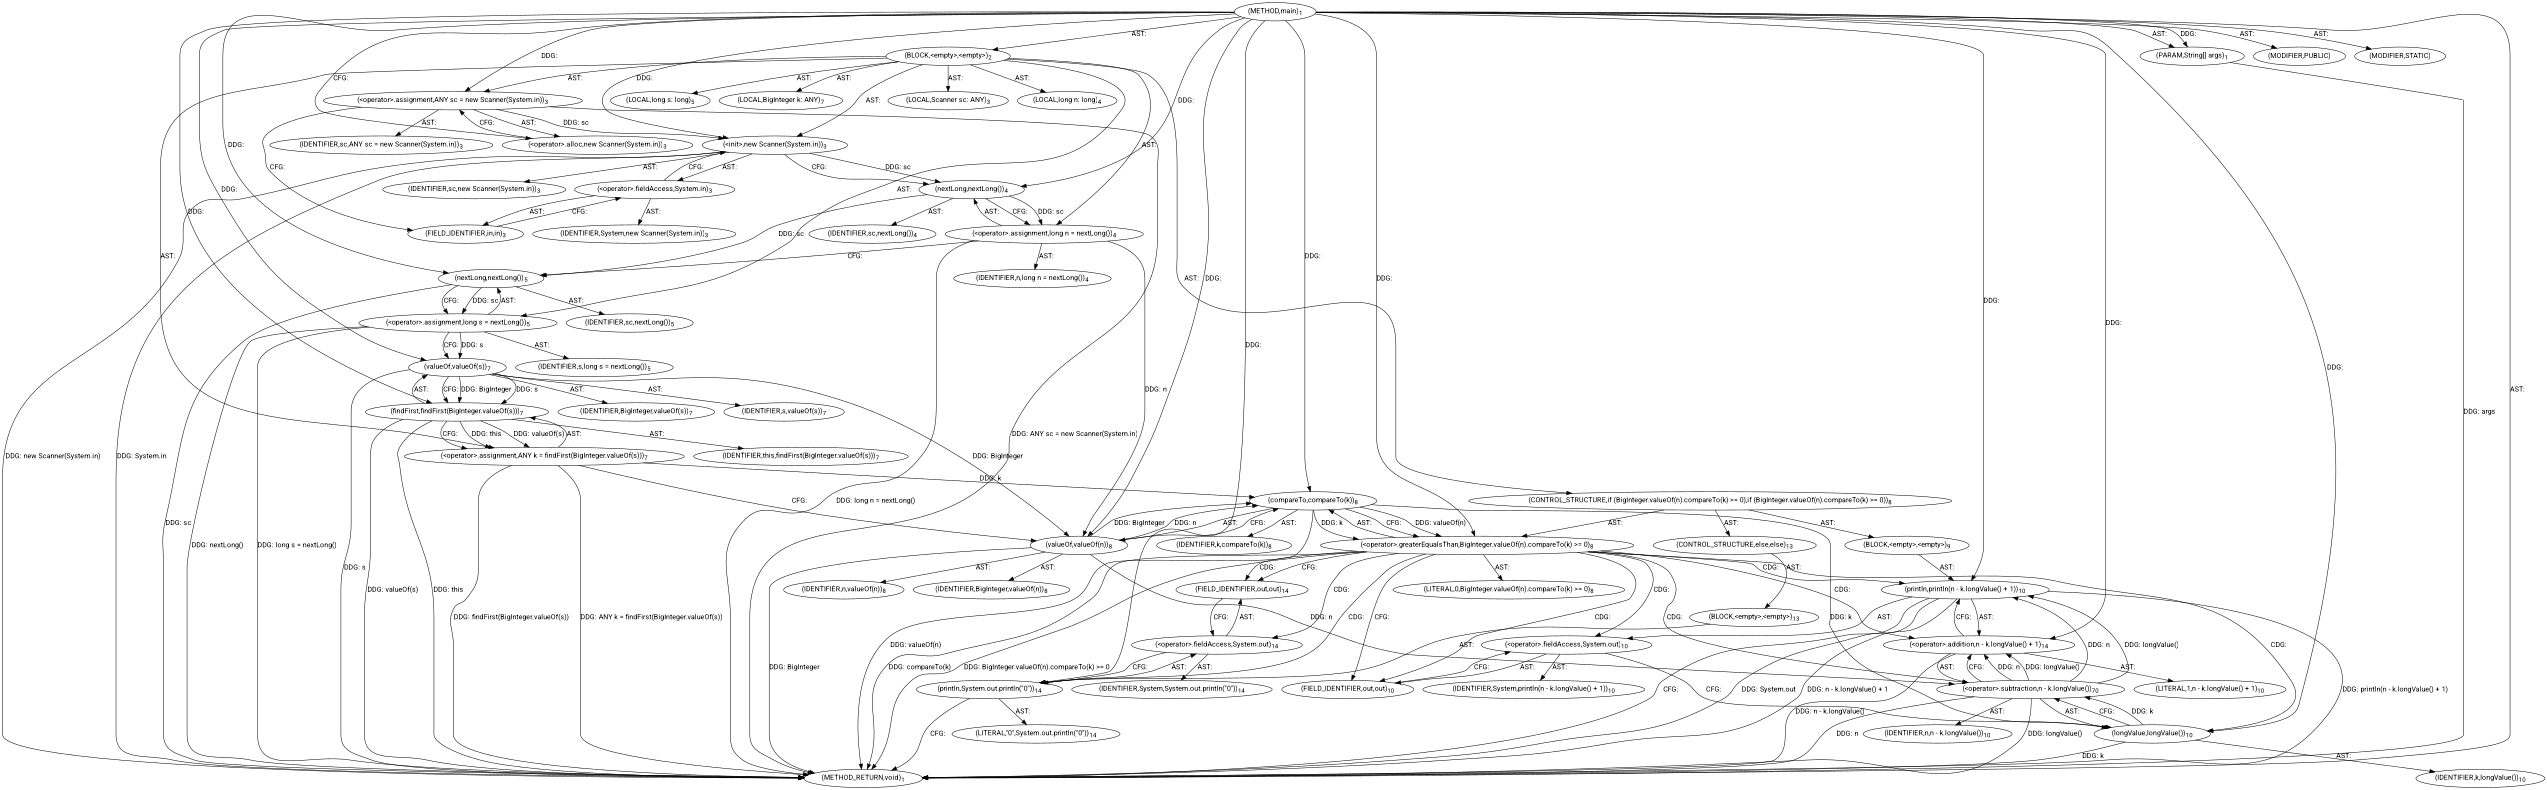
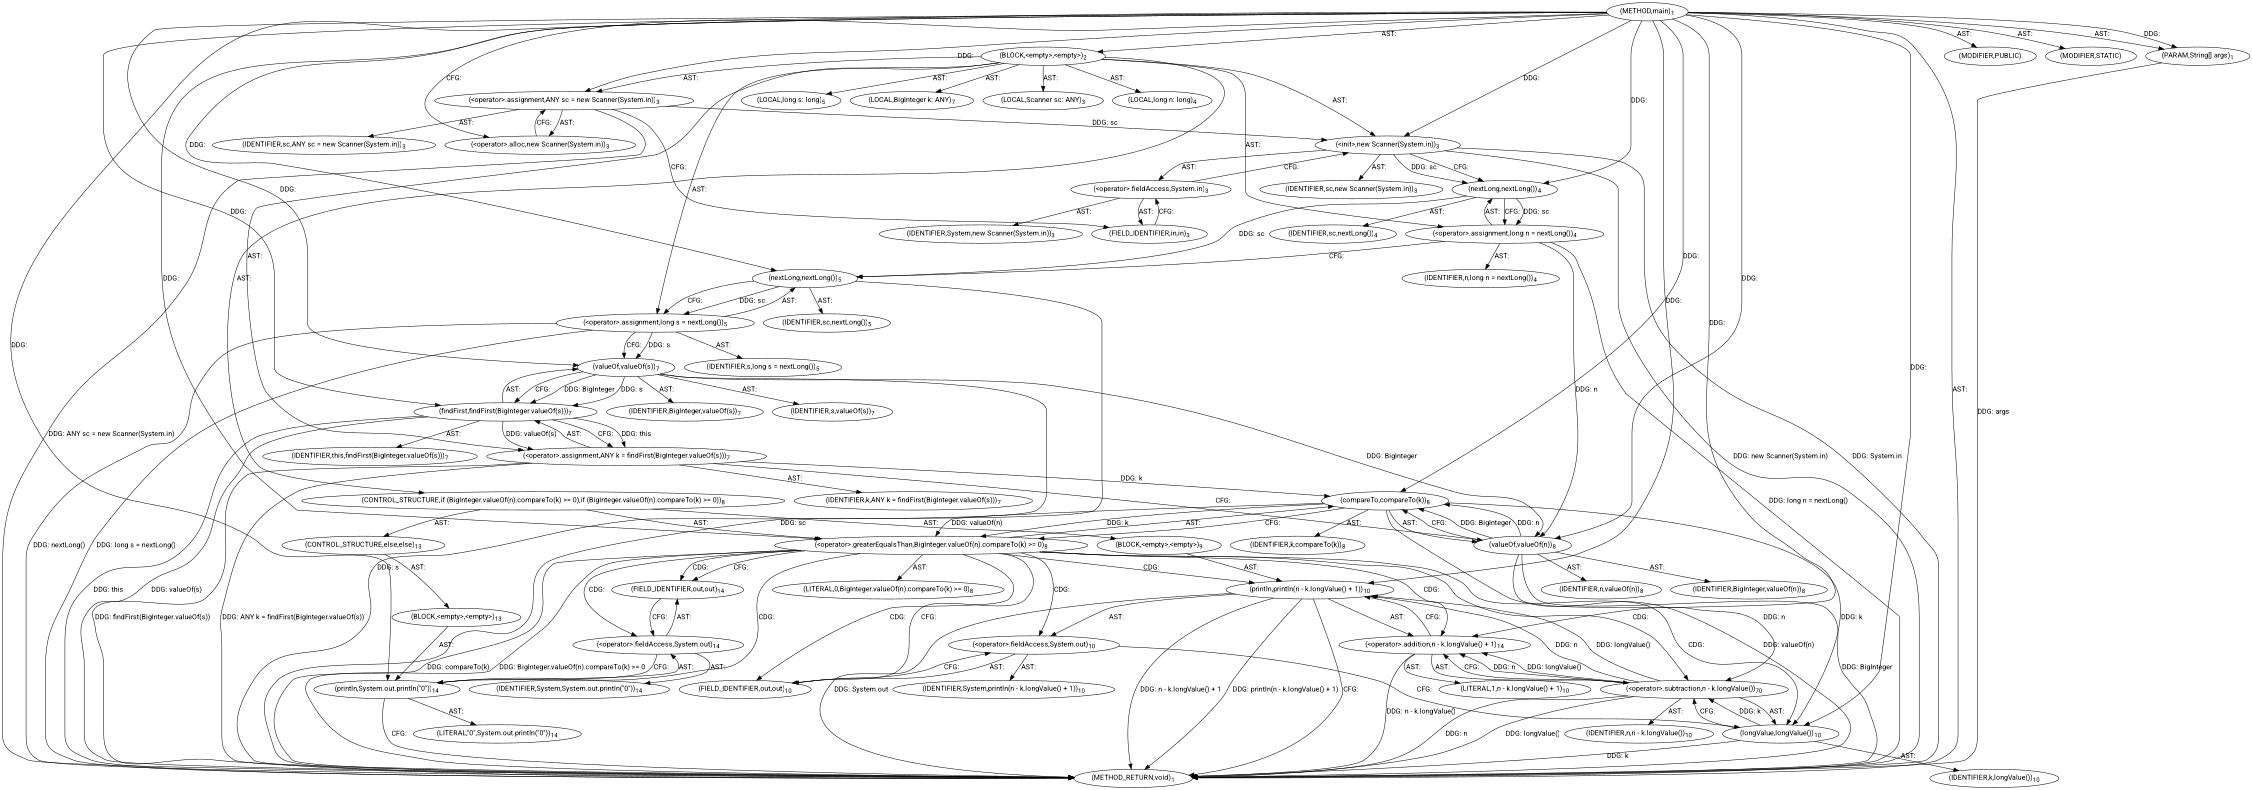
none -> (913, 501)
